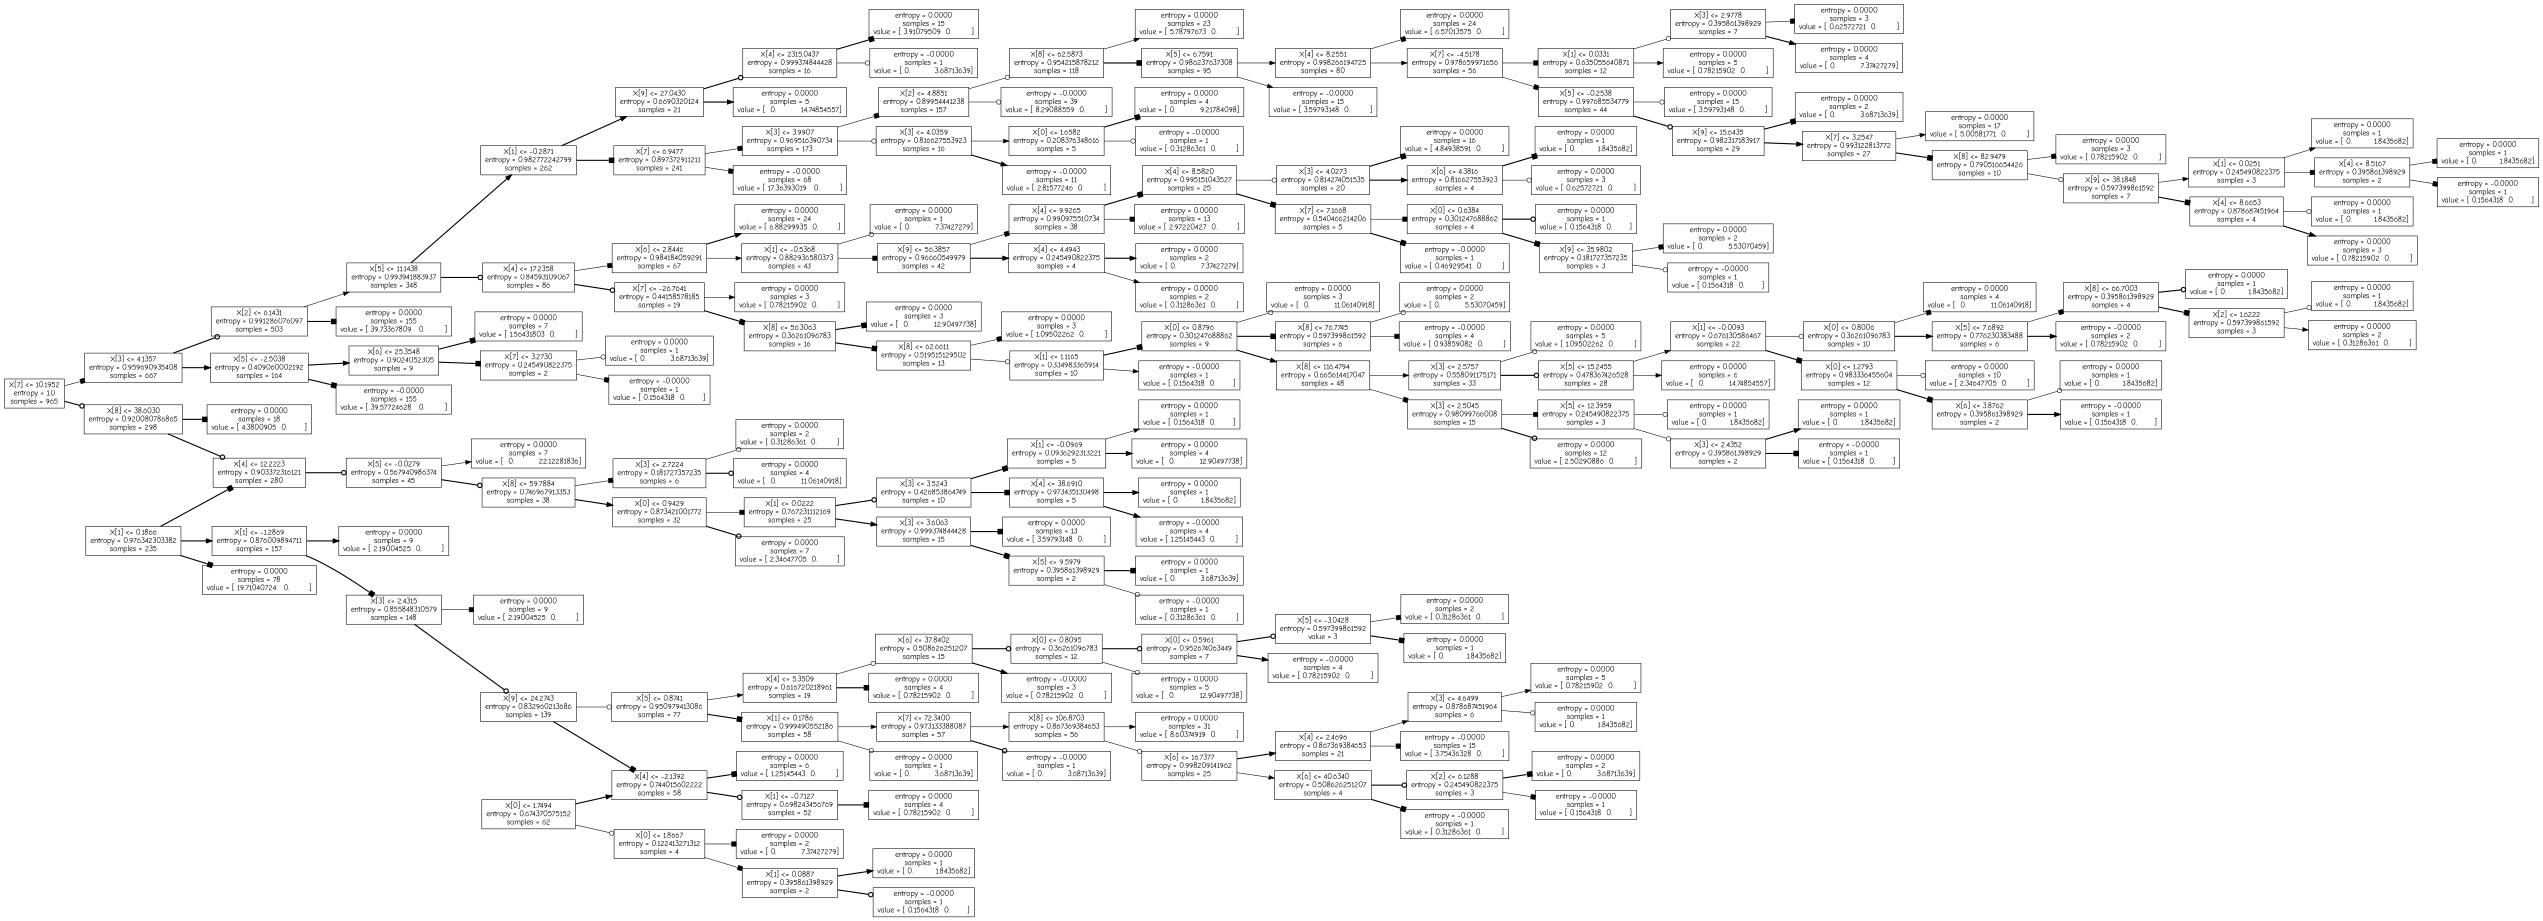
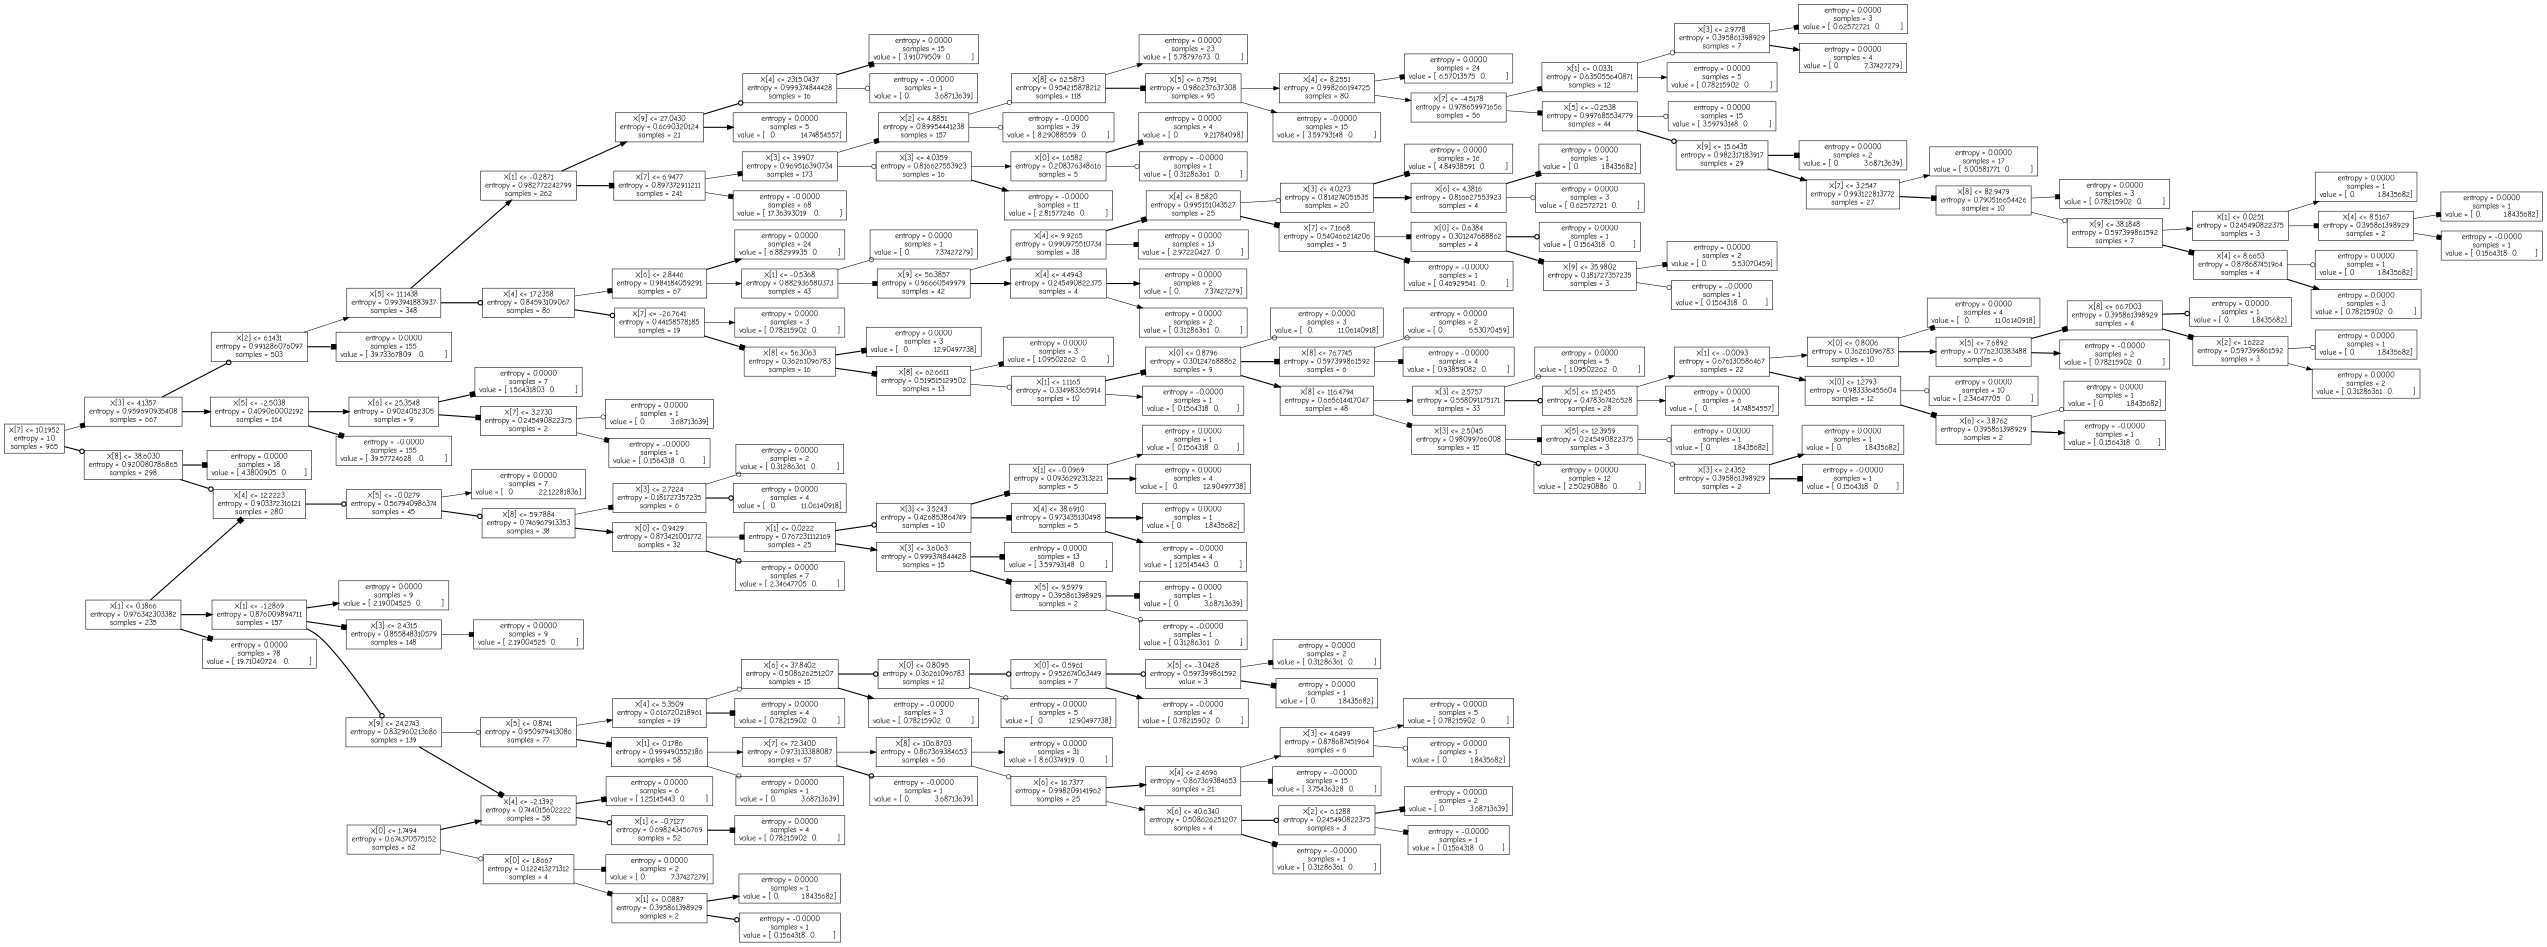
(2043, 318) -> (2046, 334)
(1782, 336) -> (1786, 357)
(1781, 355) -> (1785, 376)
(459, 657) -> (347, 668)
